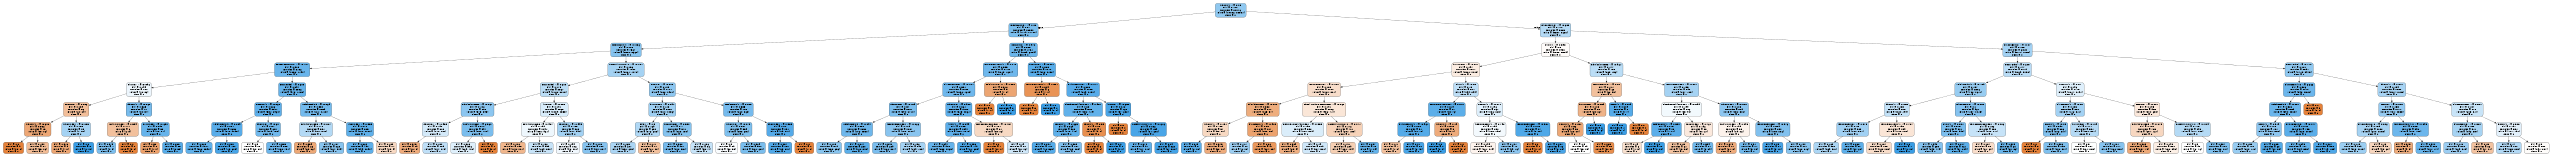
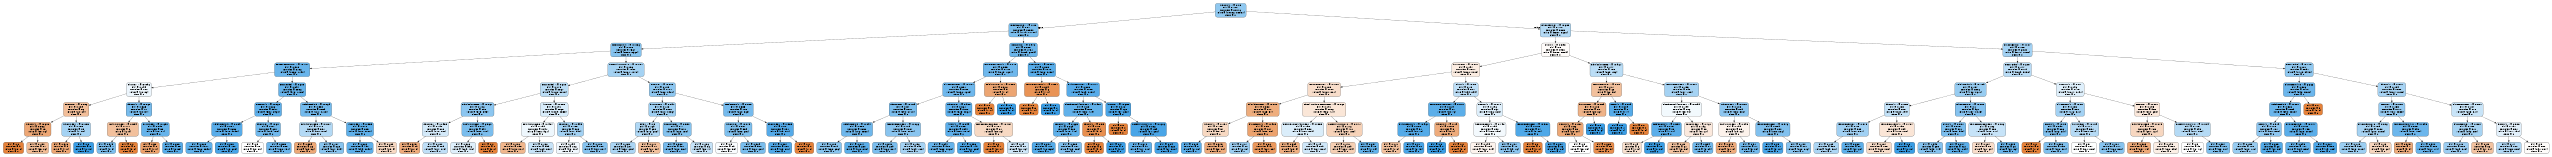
(913, 148) -> (913, 148)
(1654, 148) -> (1654, 148)
